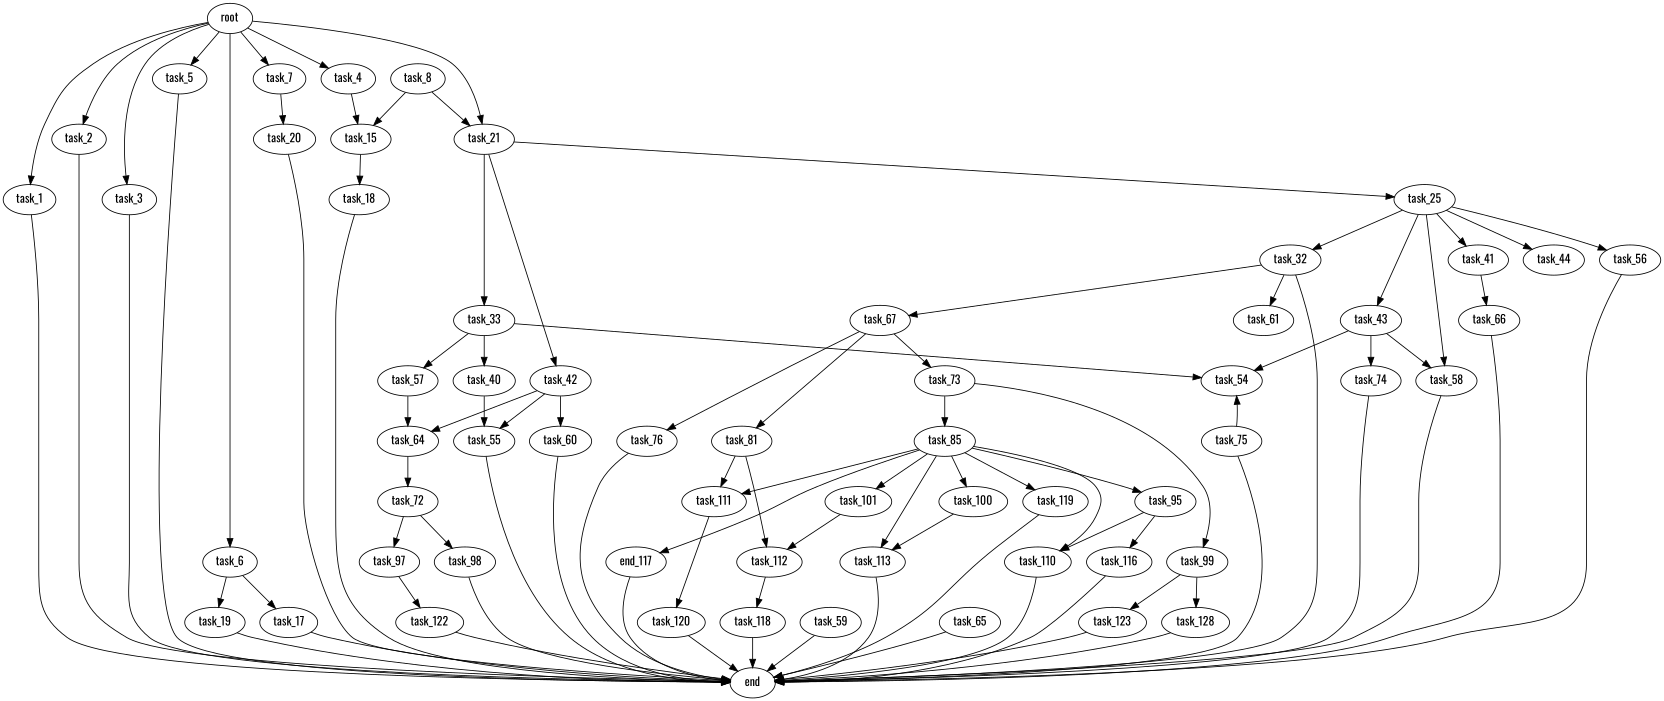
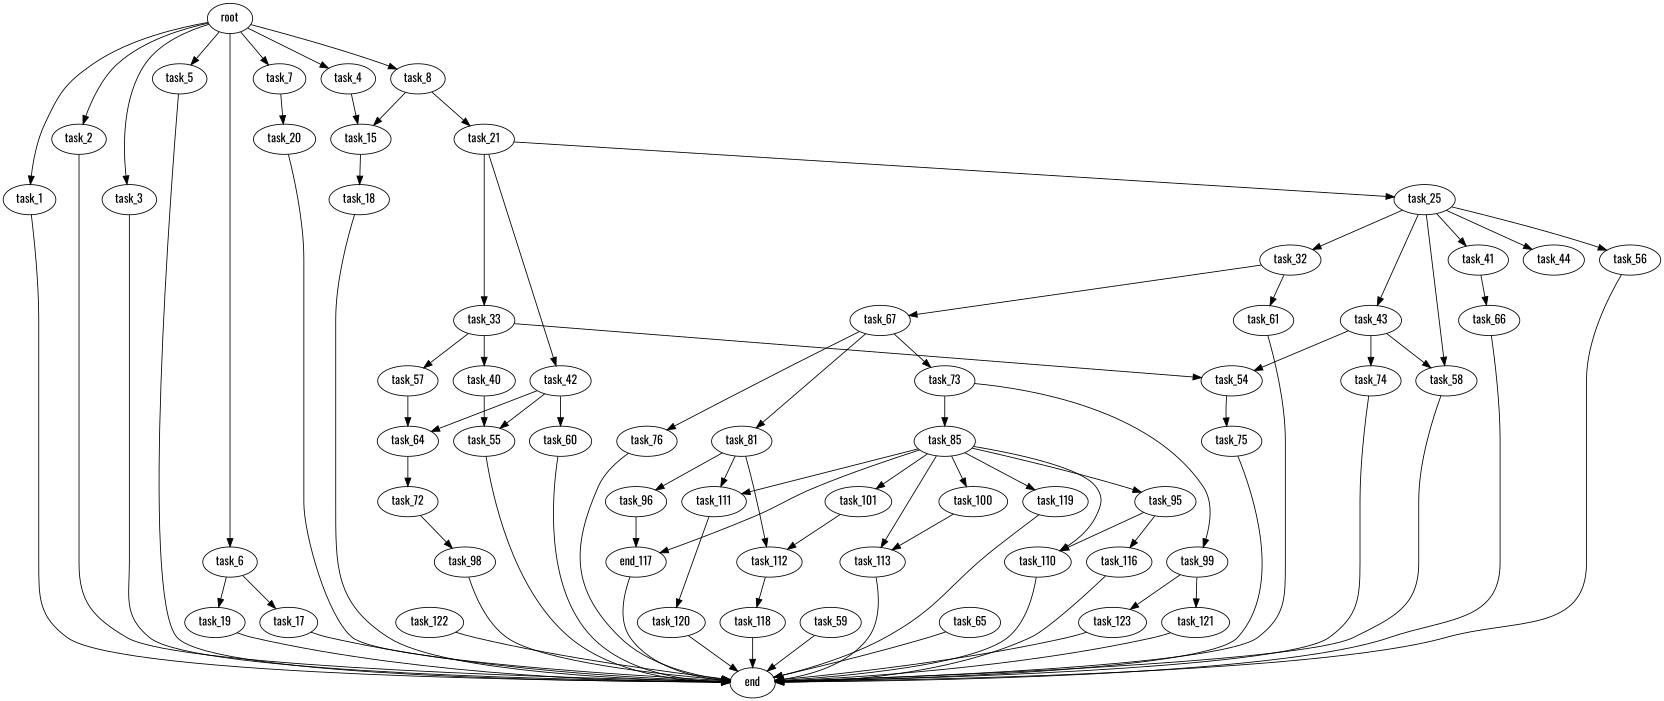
(384, 40) -> (320, 44)
(1237, 415) -> (1226, 407)
none -> (636, 502)
(389, 562) -> none
(1196, 622) -> (1196, 622)
(1222, 652) -> (1236, 646)
